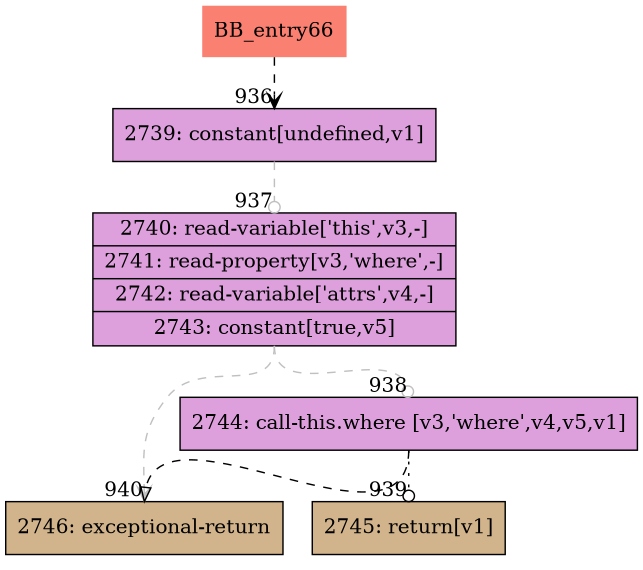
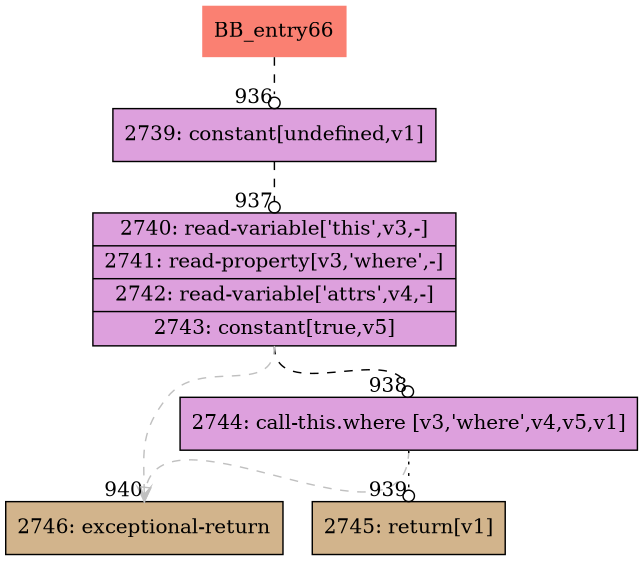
(274, 76) -> (274, 76)
(274, 181) -> (274, 181)
(336, 372) -> (336, 372)
(283, 478) -> (283, 478)
